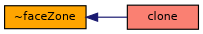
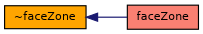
(163, 17) -> (163, 17)
